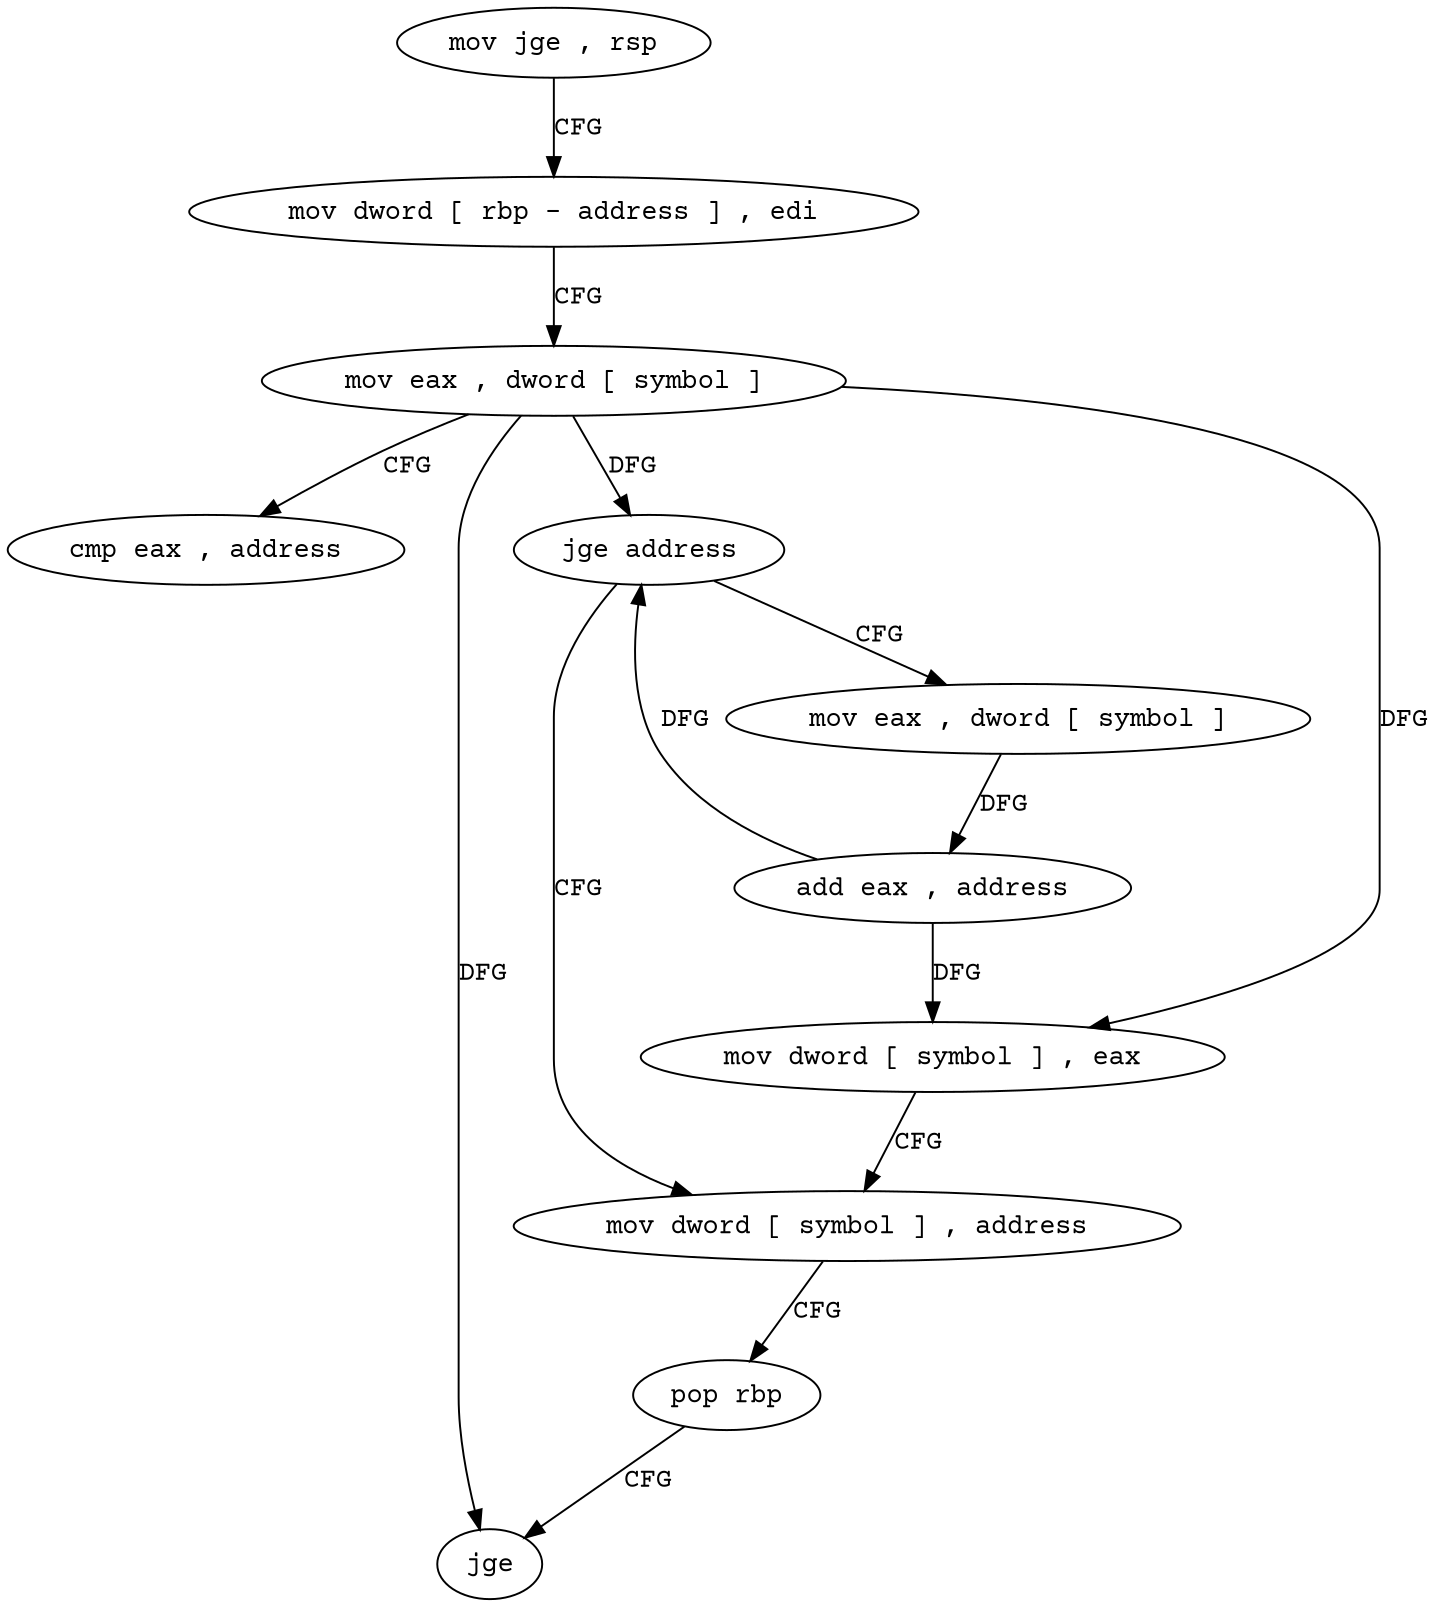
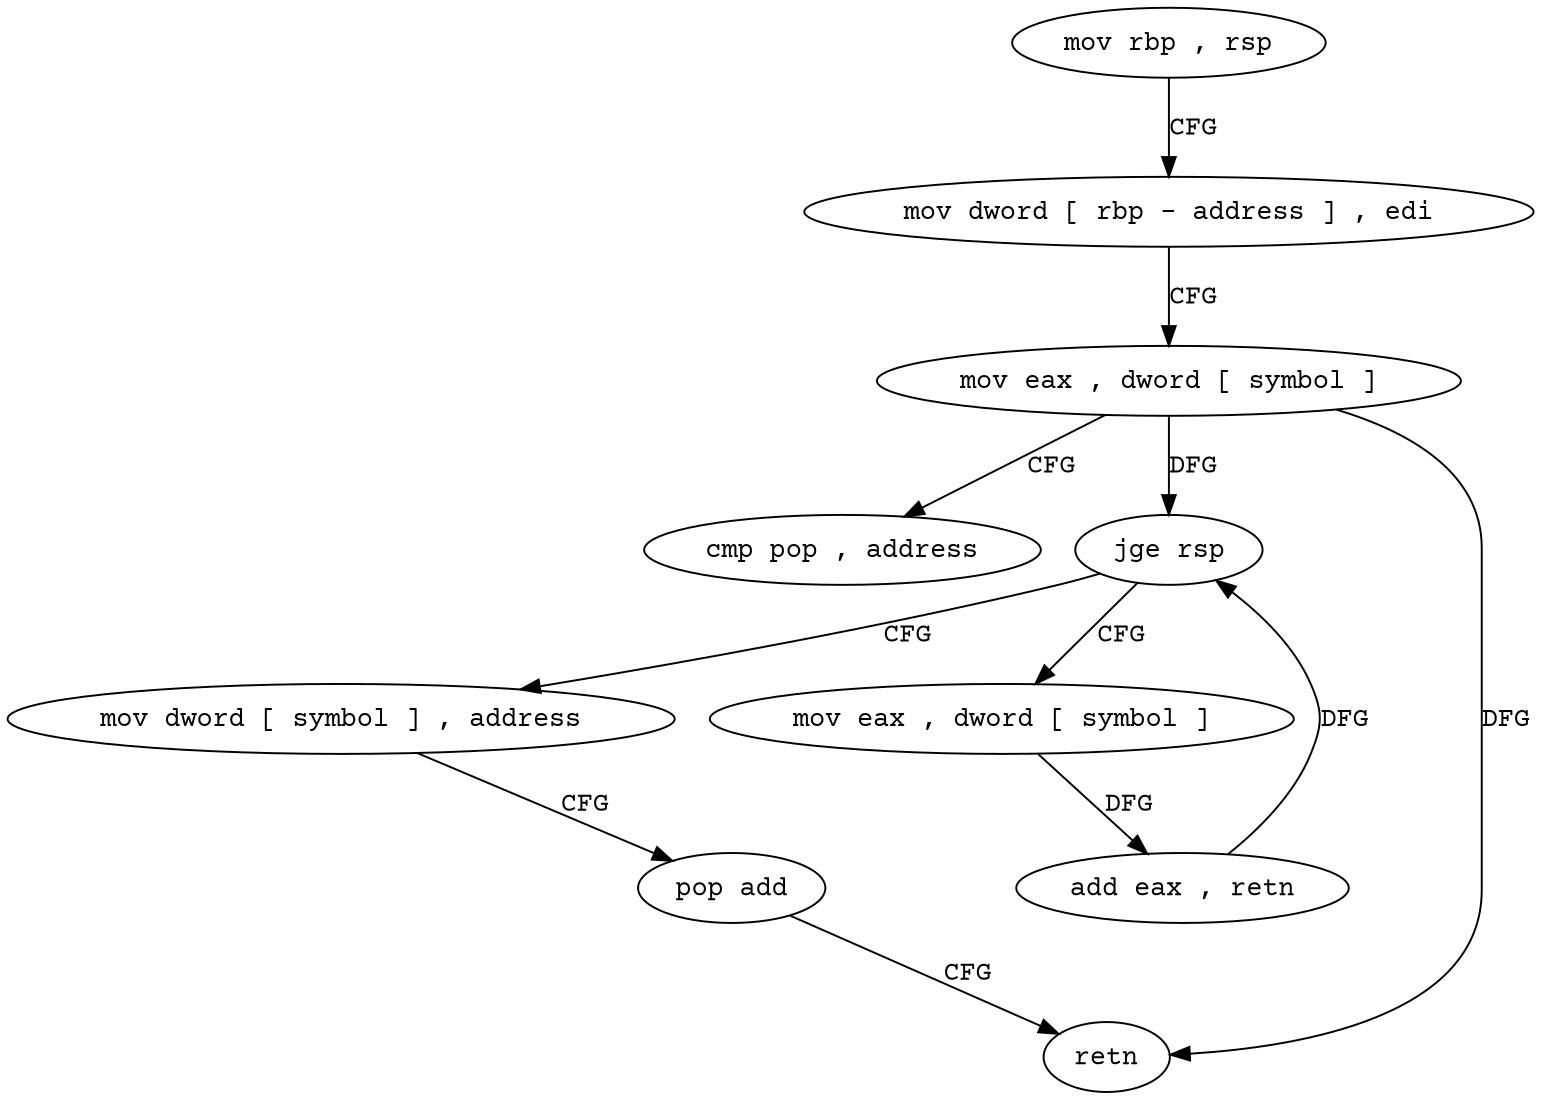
(554, 43) -> (1169, 43)
(206, 550) -> (842, 550)
(649, 550) -> (1169, 550)
(933, 888) -> (1183, 888)
(933, 1057) -> none
(727, 1395) -> (732, 888)
(490, 1564) -> (1107, 1057)
